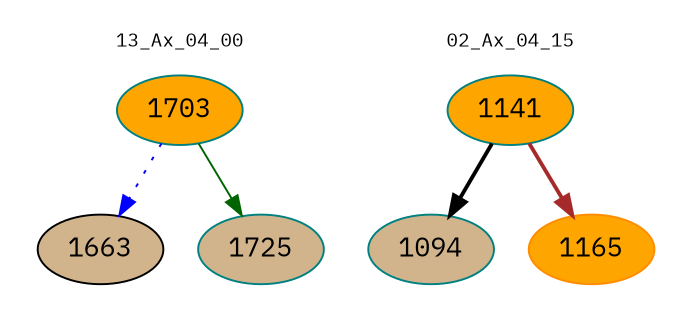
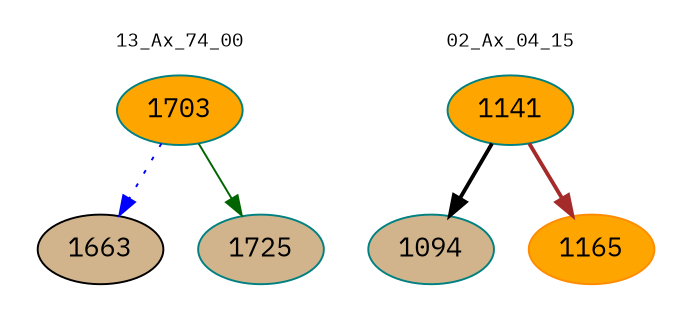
(181, 42) -> (181, 42)
